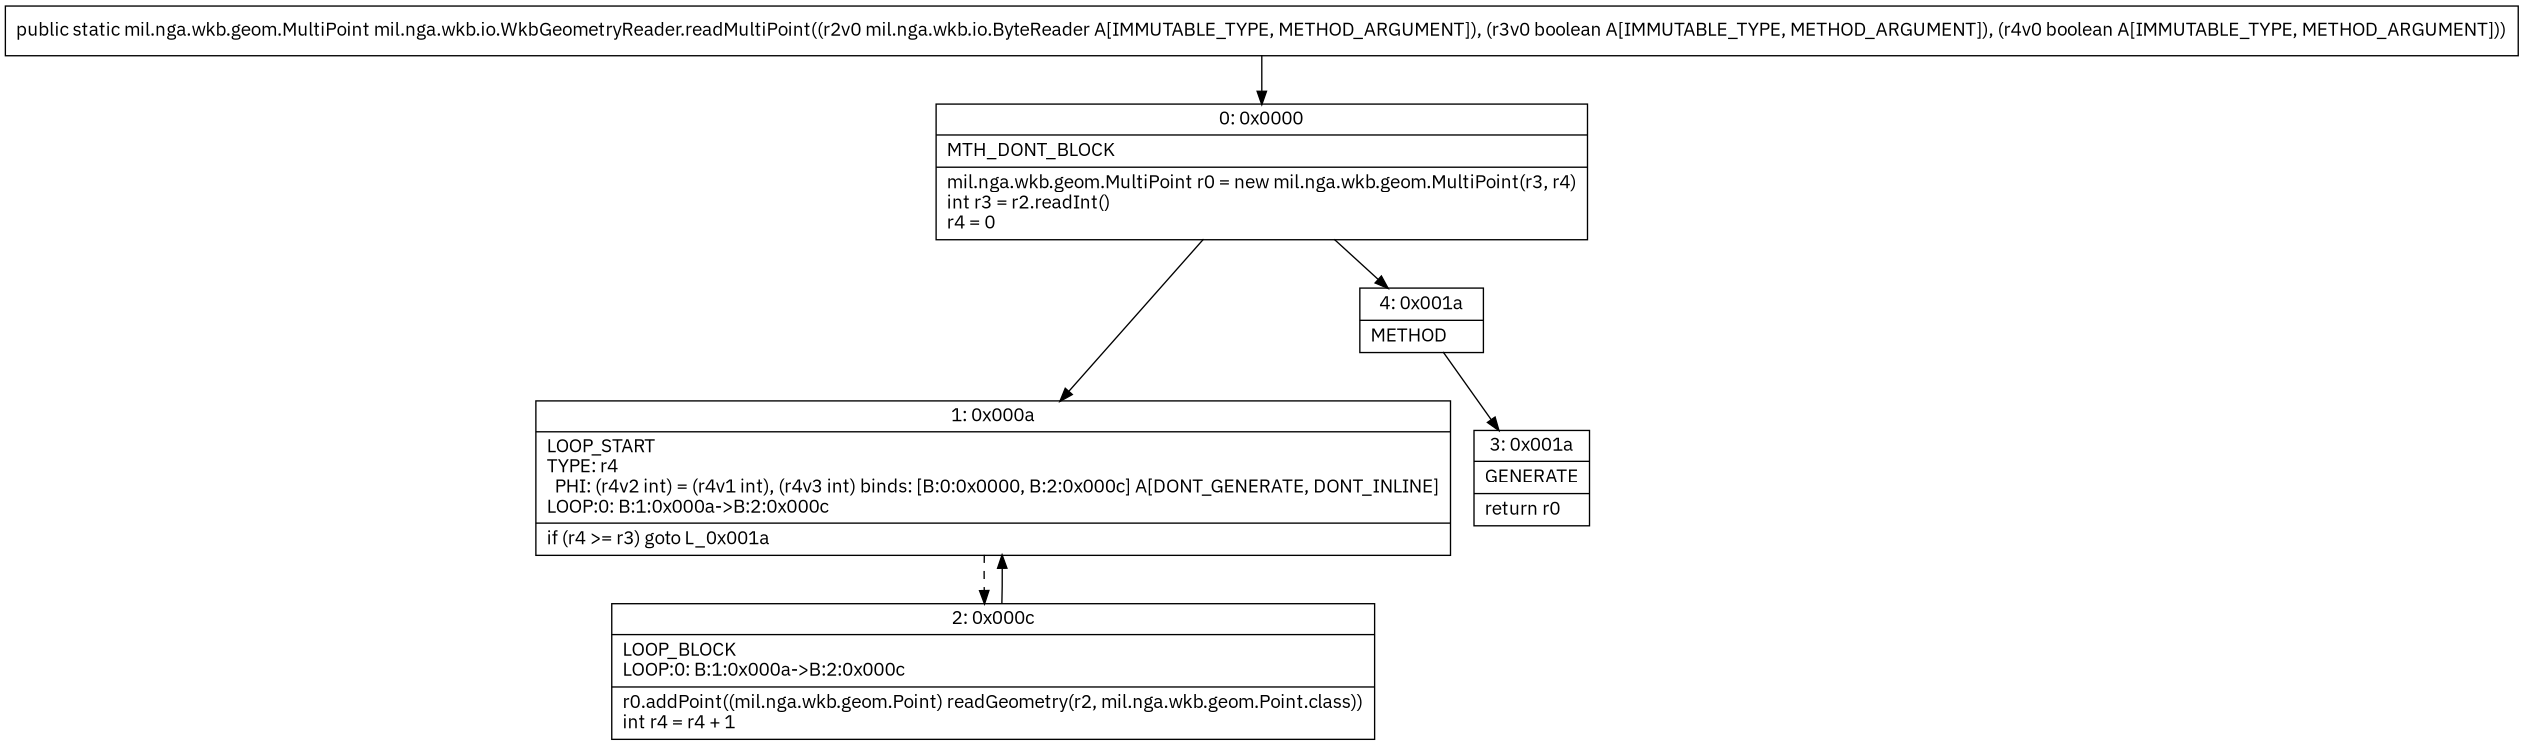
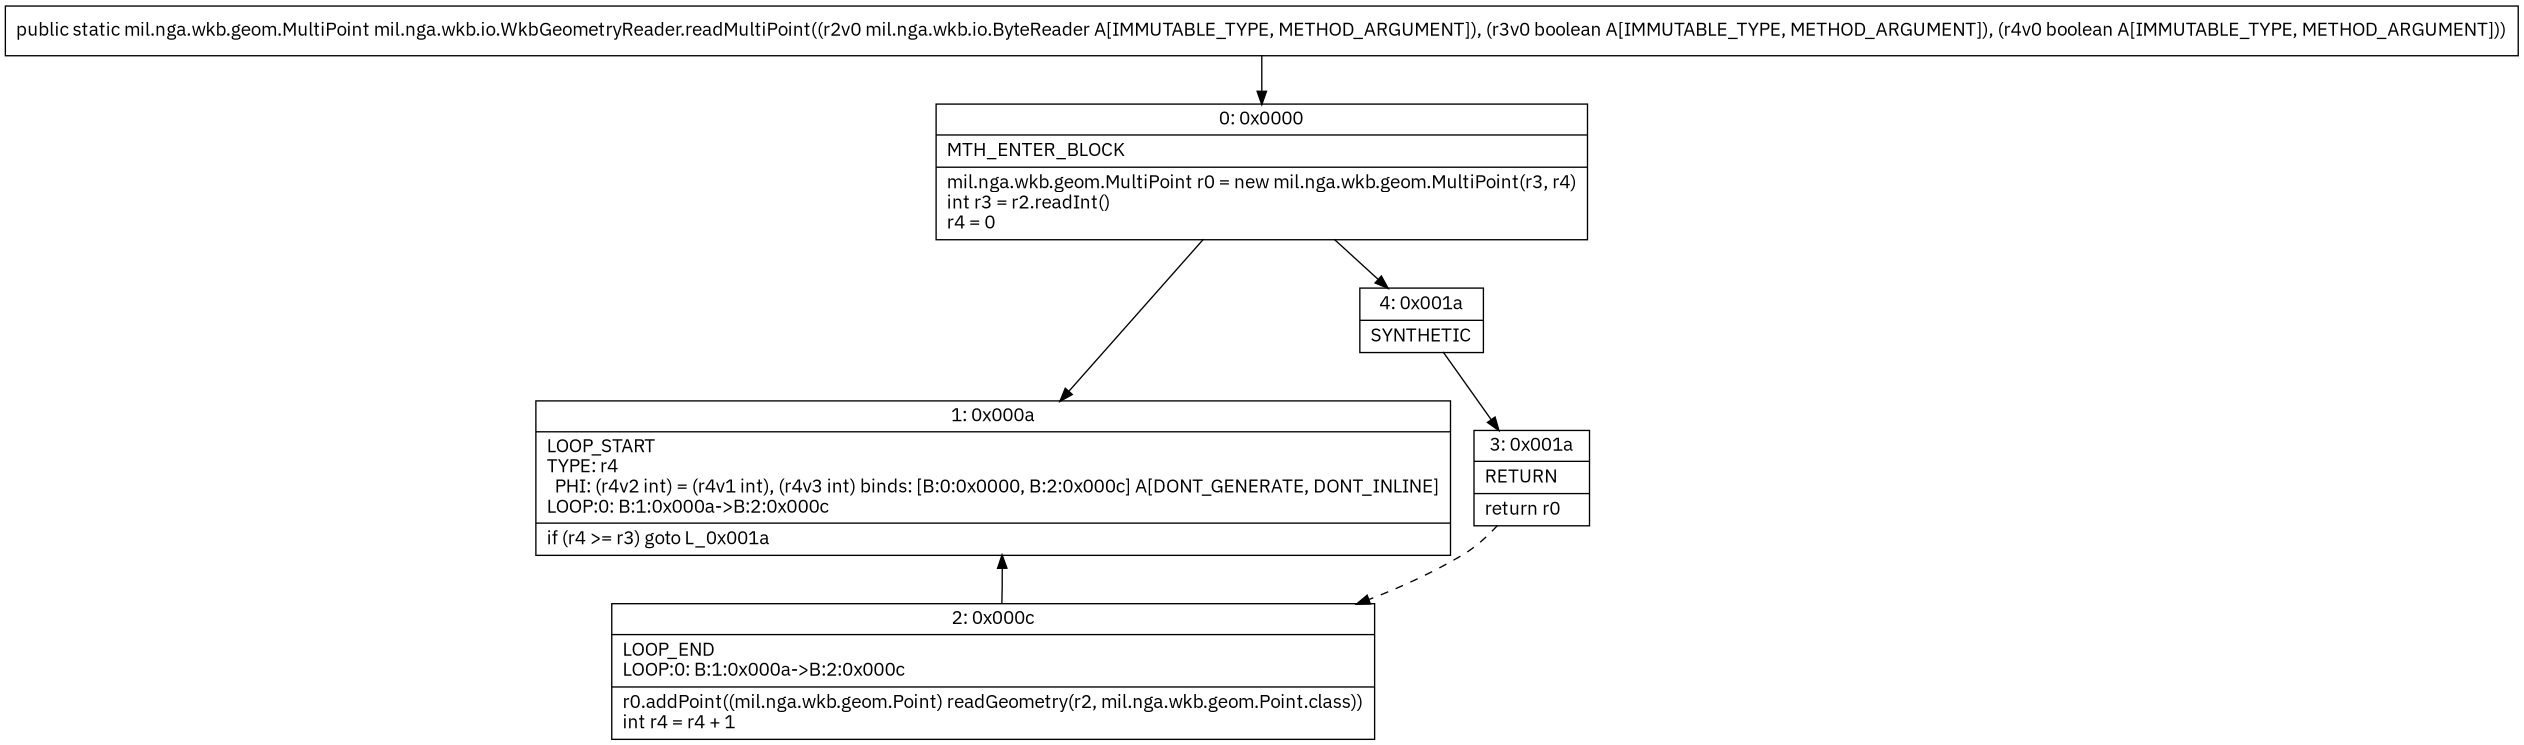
(1031, 150) -> (1036, 150)
(1410, 336) -> (1422, 336)
(1532, 477) -> (1522, 477)
(984, 573) -> (1437, 569)
(680, 650) -> (670, 650)
